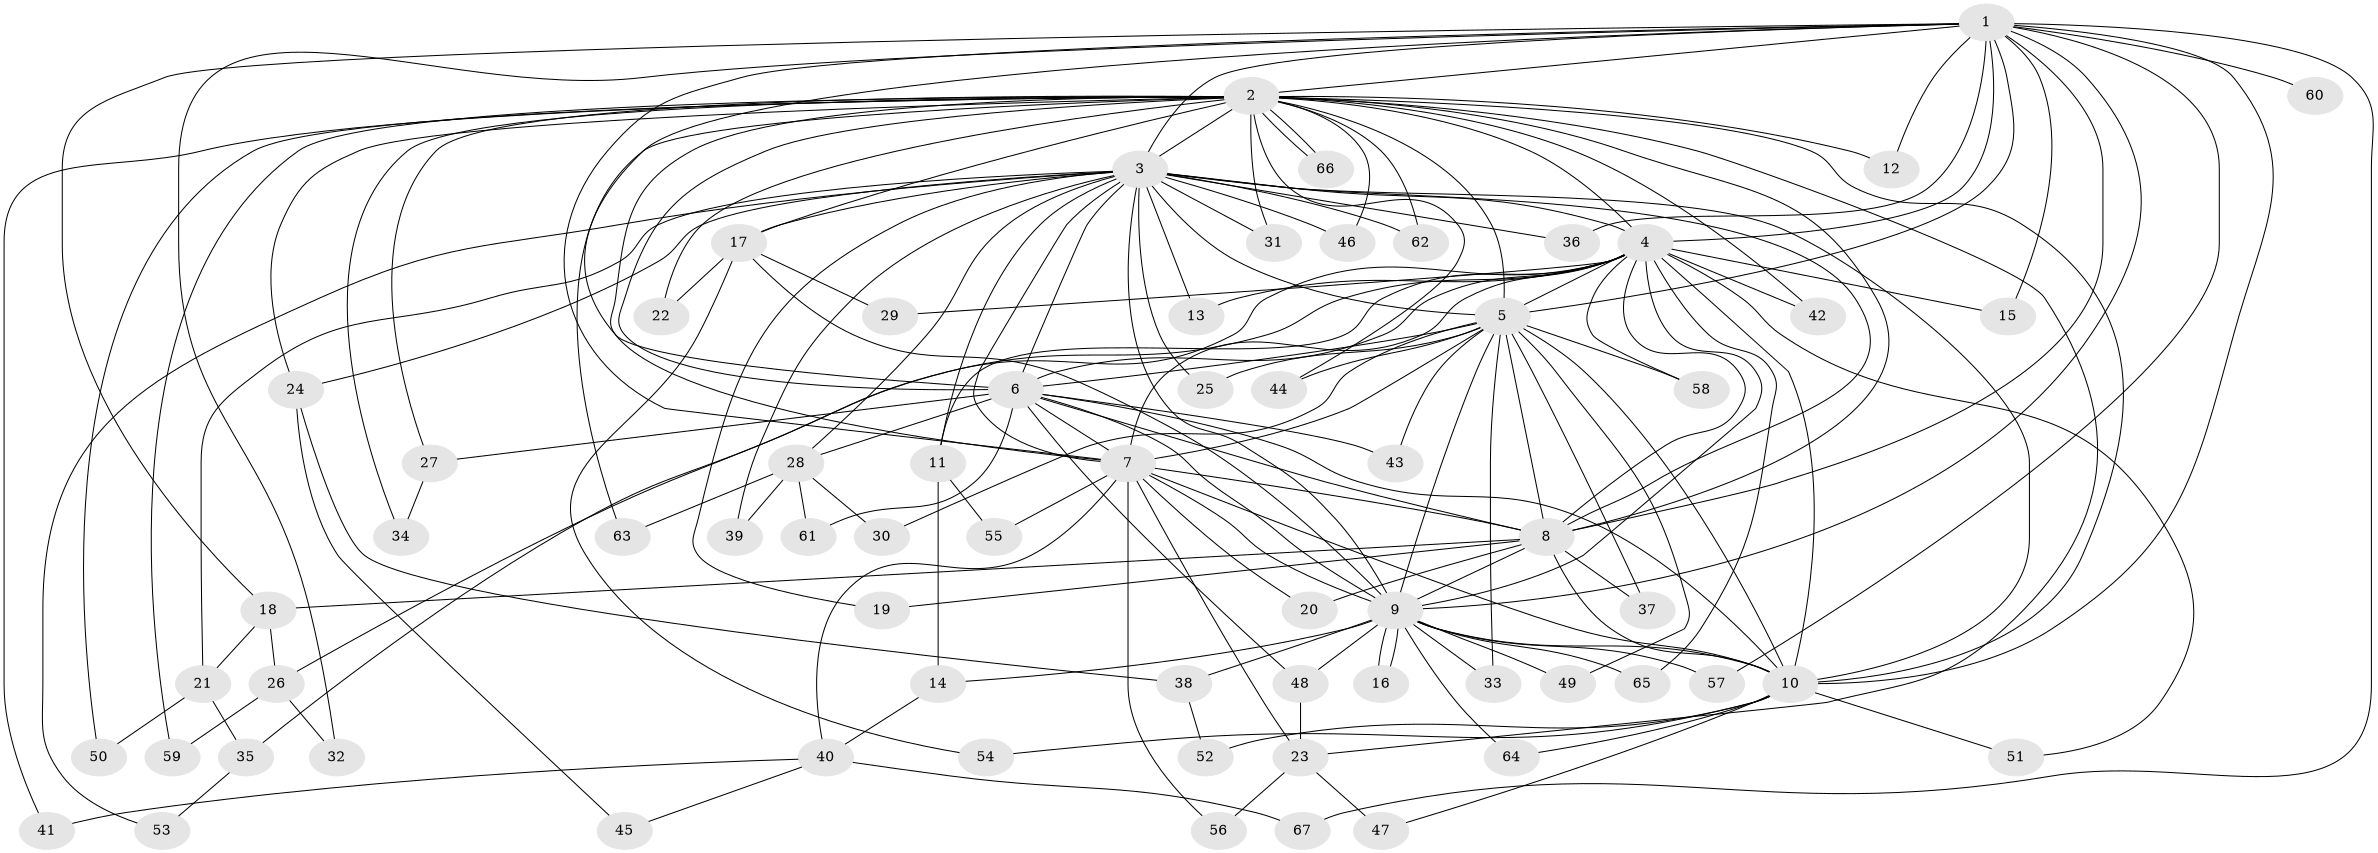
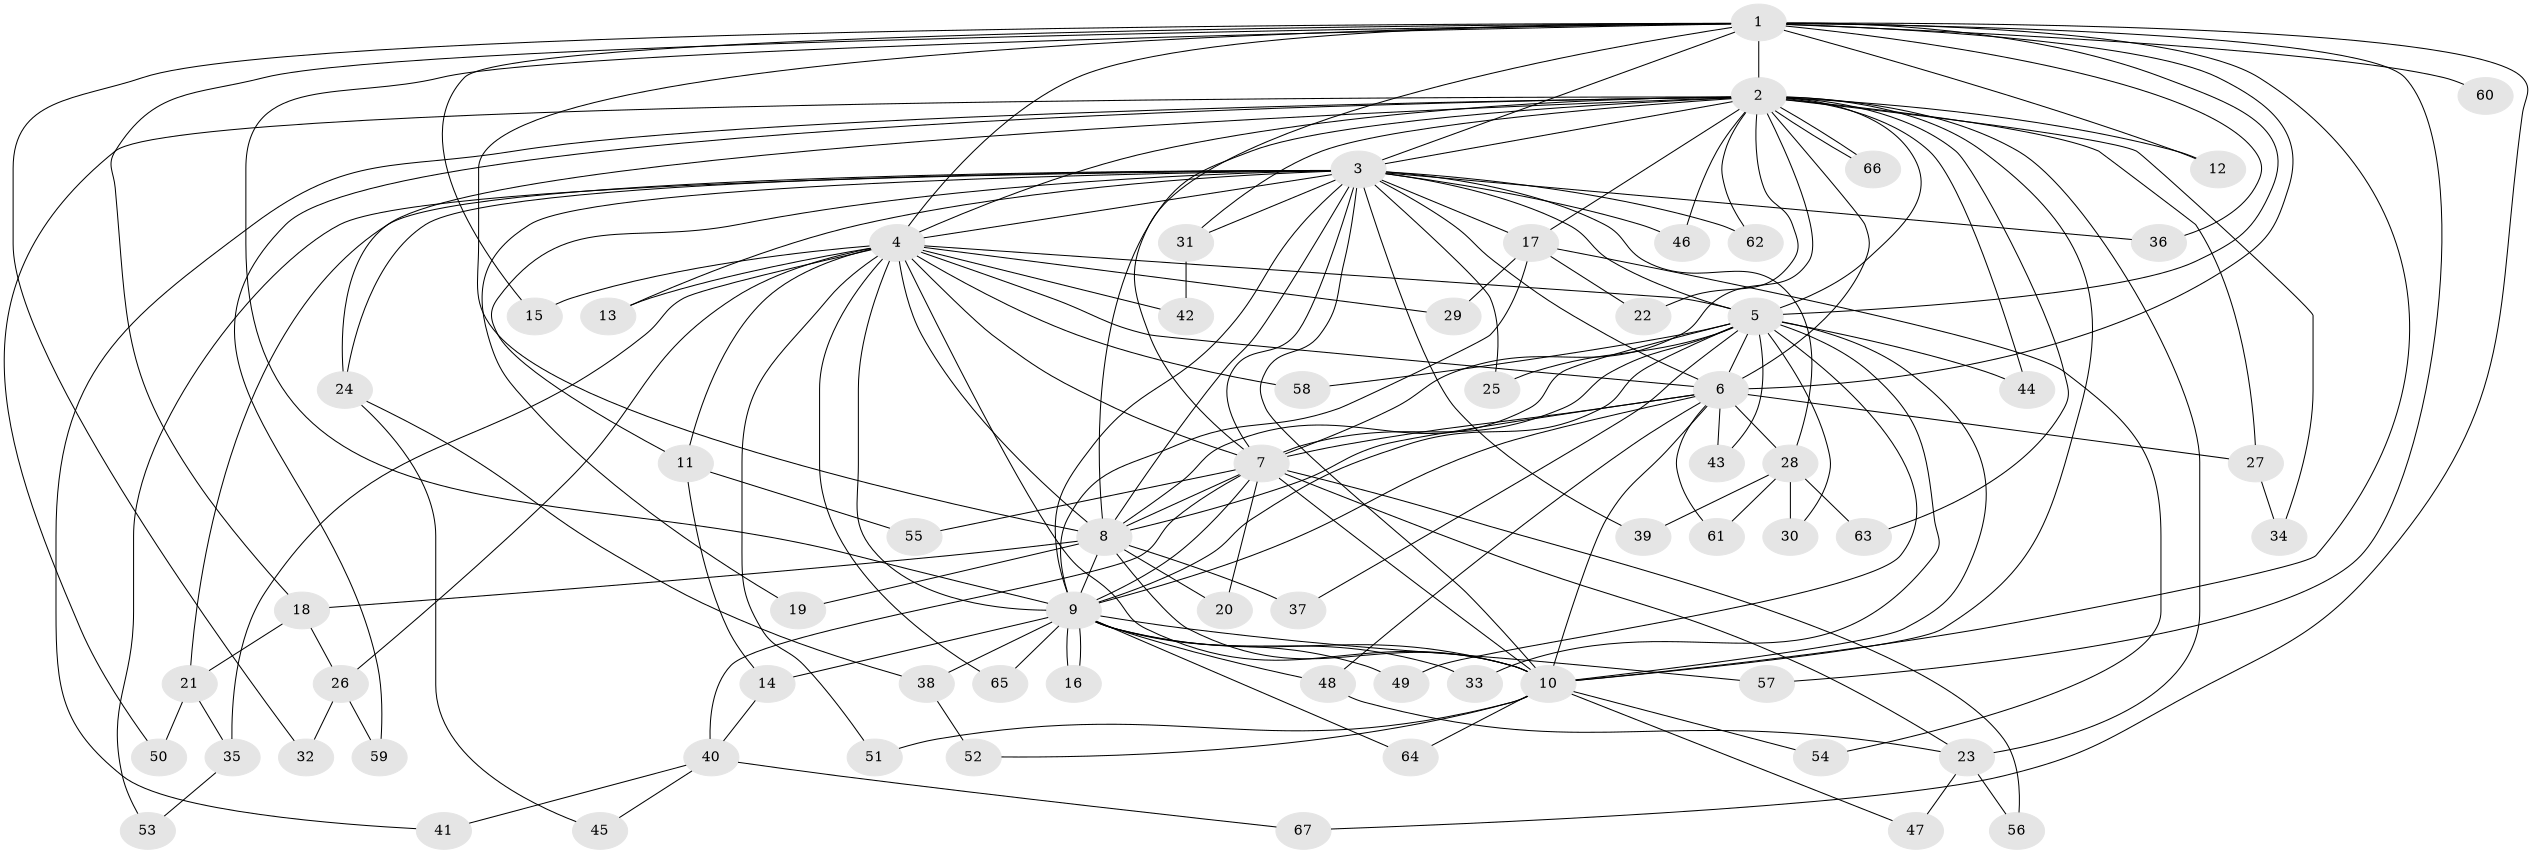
(1562, 147) -> (1186, 274)
